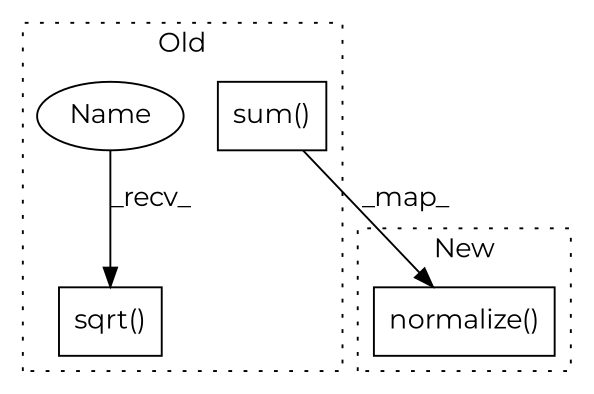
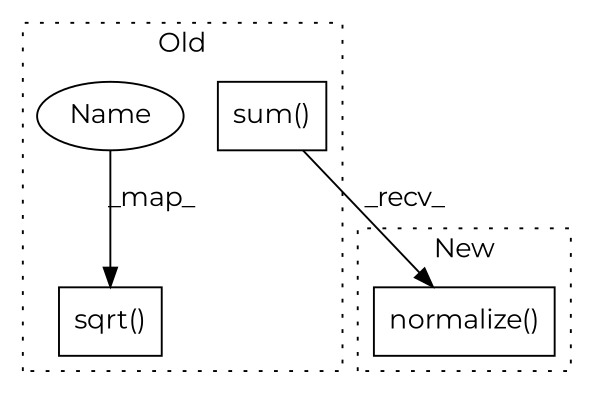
(151, 199) -> (151, 199)
(405, 199) -> (405, 199)
